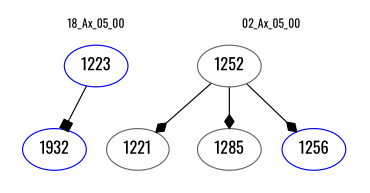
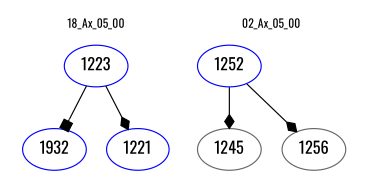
(229, 66) -> (229, 66)
(196, 97) -> (114, 101)
(138, 149) -> (138, 149)
(229, 149) -> (229, 149)
(314, 149) -> (314, 149)
